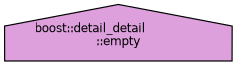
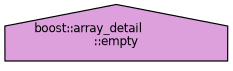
(118, 36) -> (116, 36)
